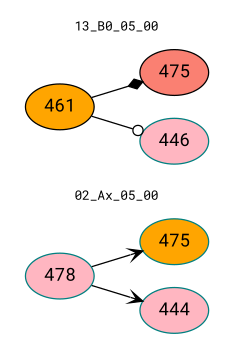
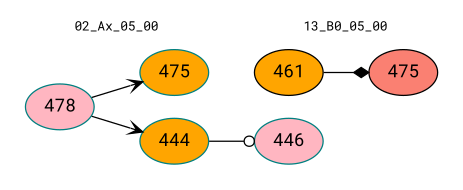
(112, 123) -> (227, 141)
(174, 310) -> (174, 141)
